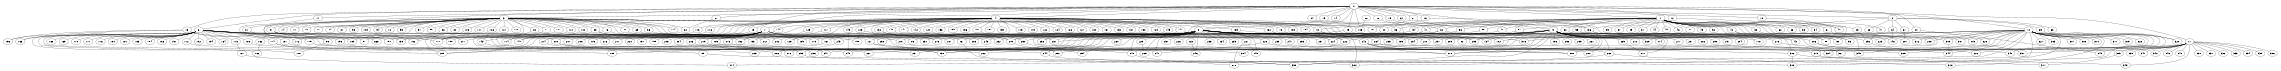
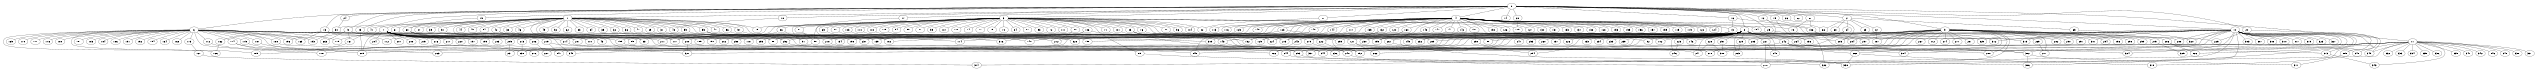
(1357, 18) -> (1515, 12)
(848, 53) -> (1195, 53)
